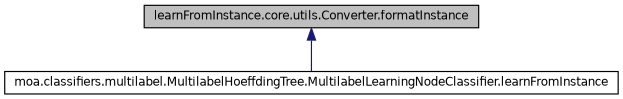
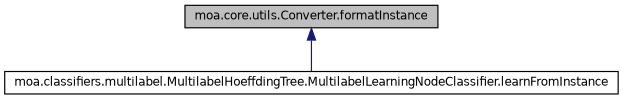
(311, 17) -> (311, 17)
